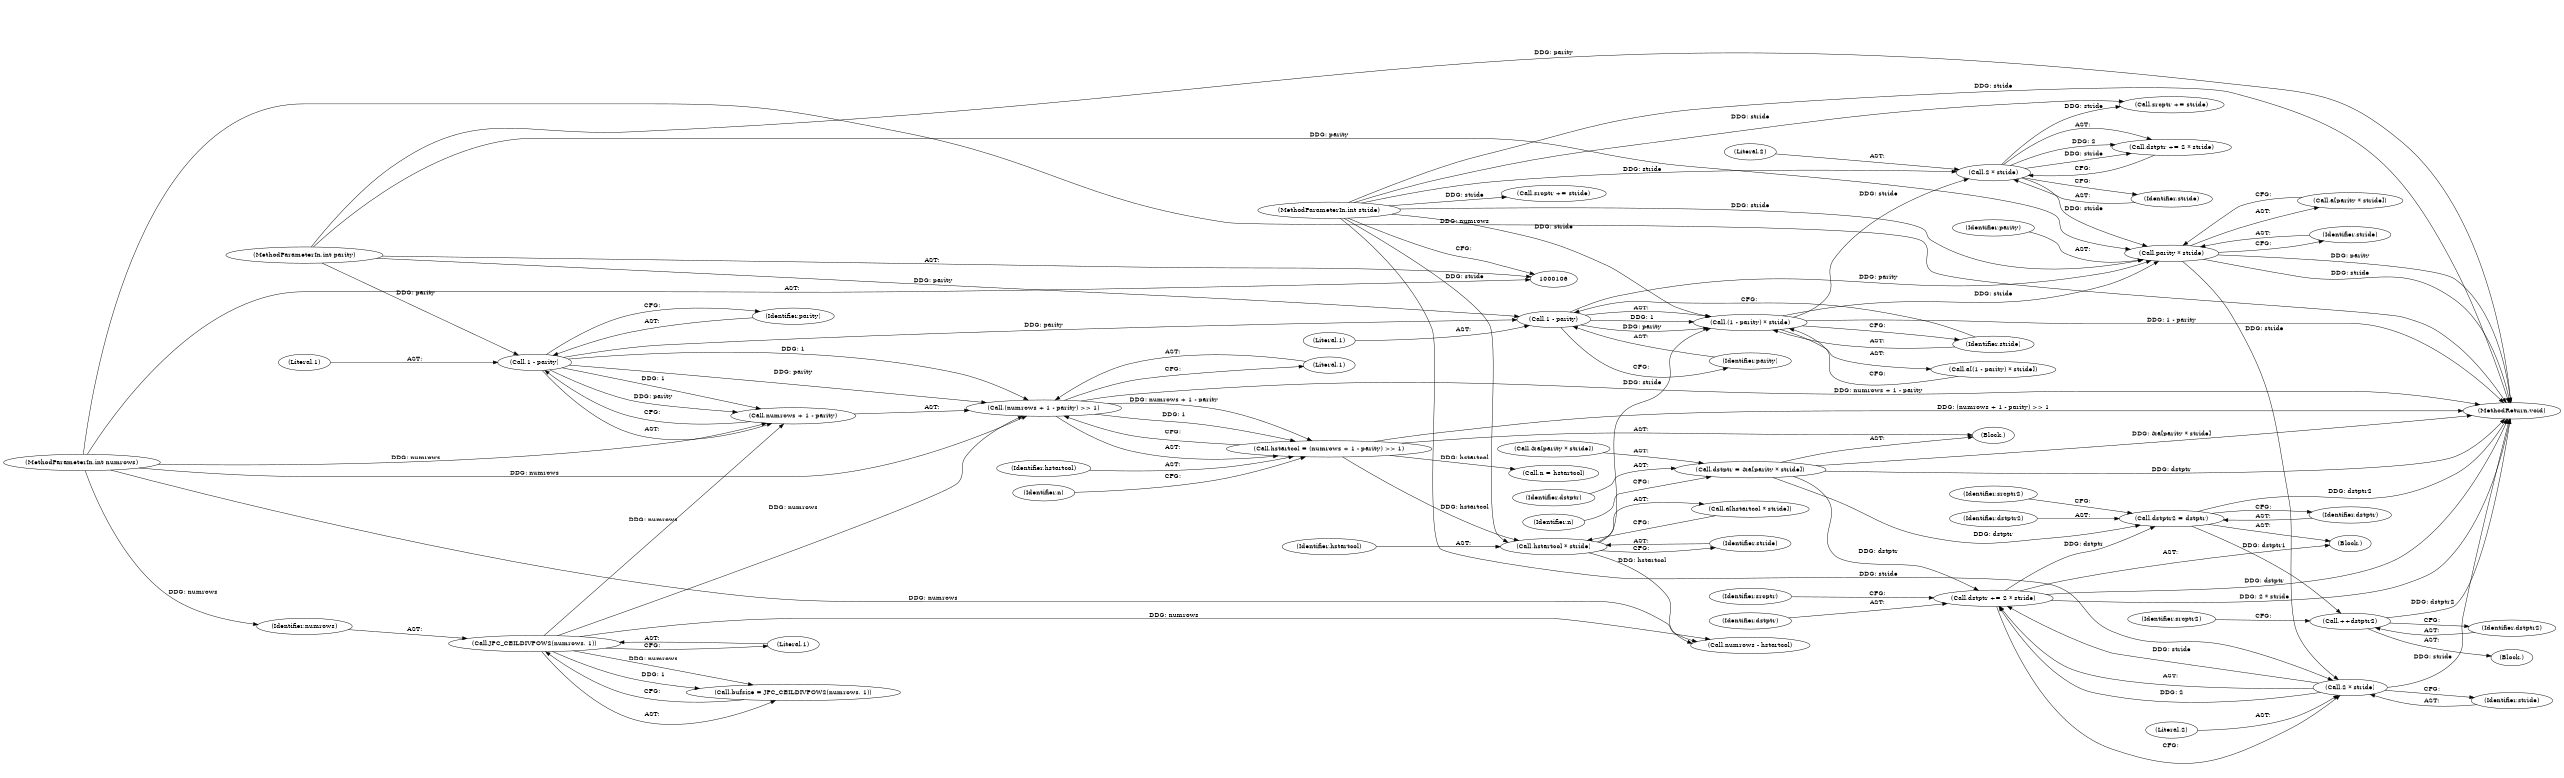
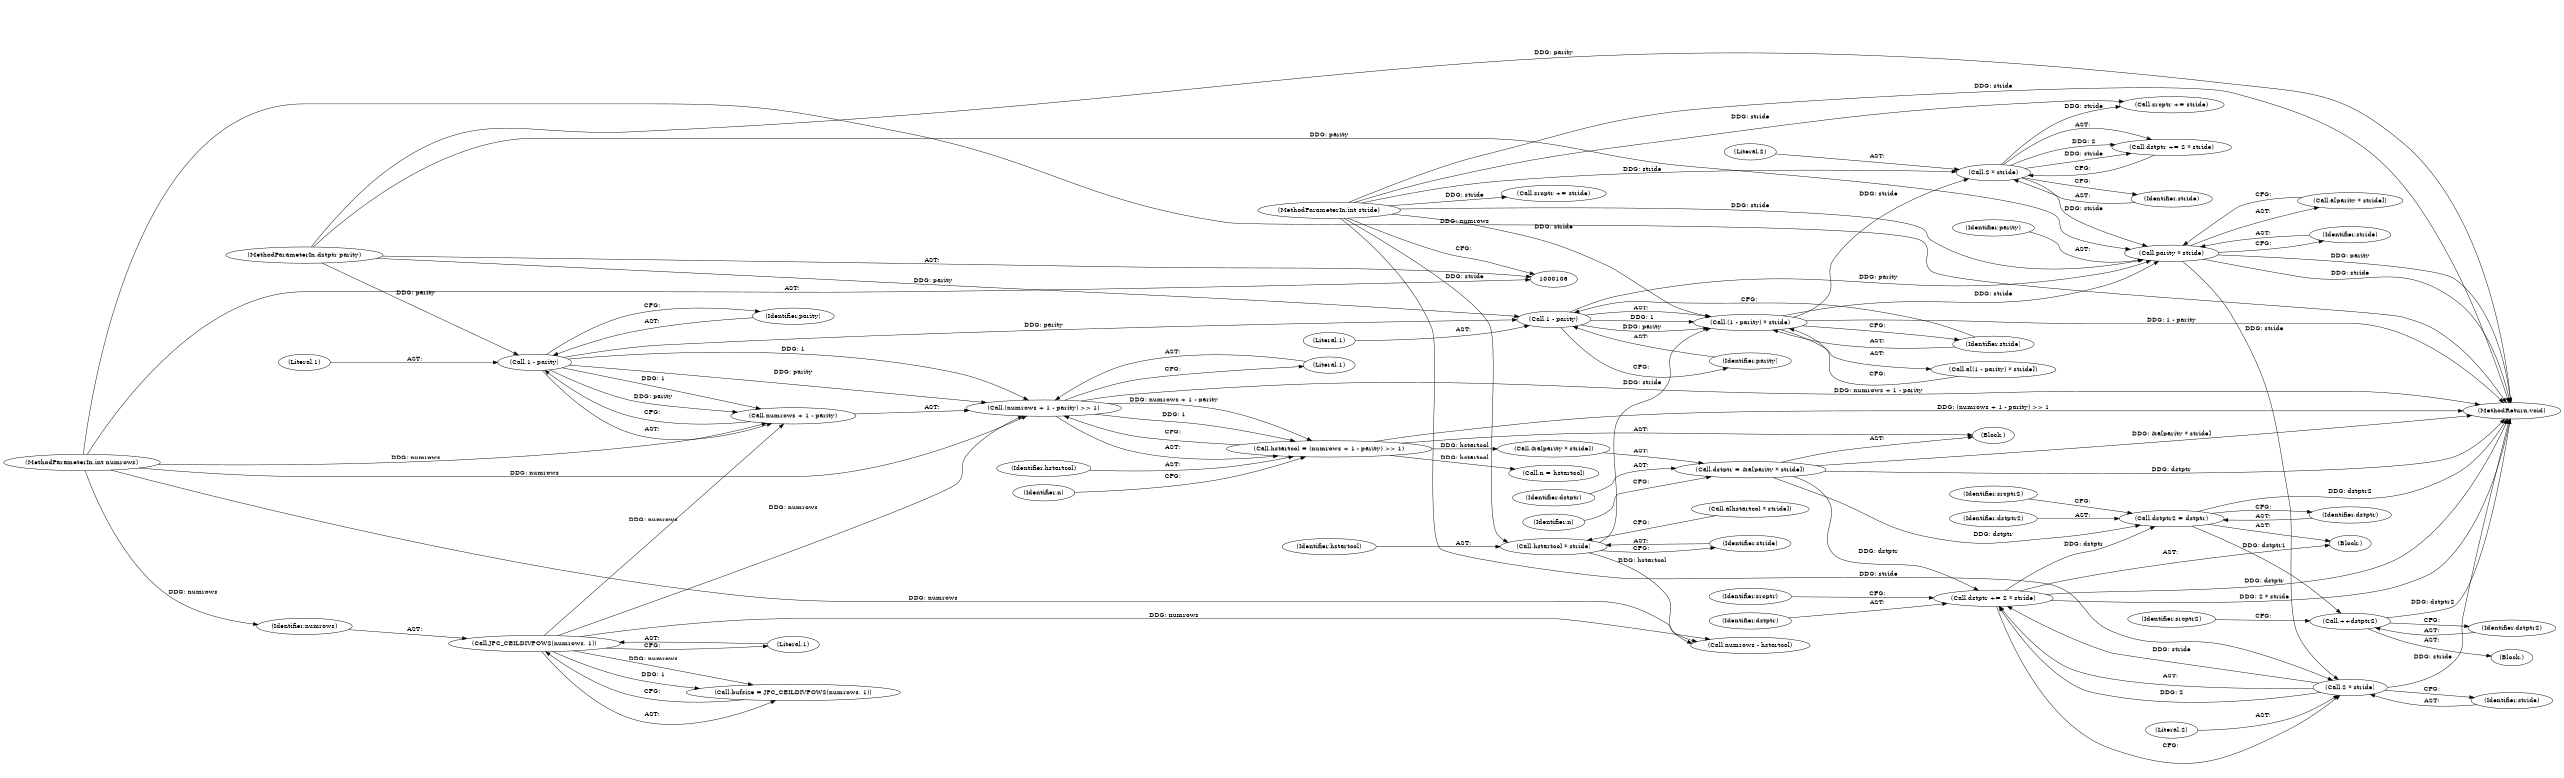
(304, 255) -> (304, 255)
(1426, 503) -> (1462, 449)
(1638, 504) -> none
